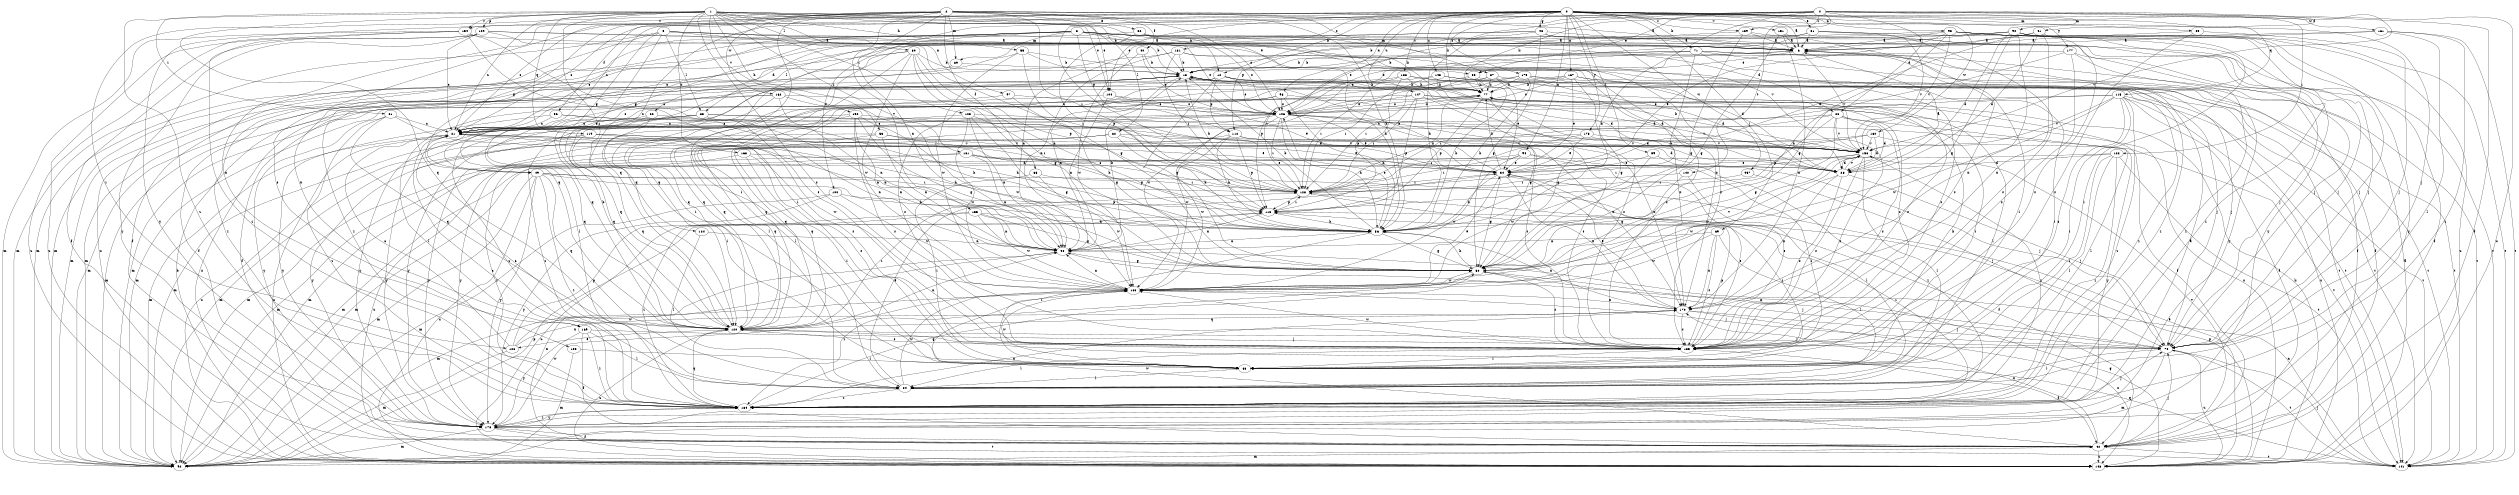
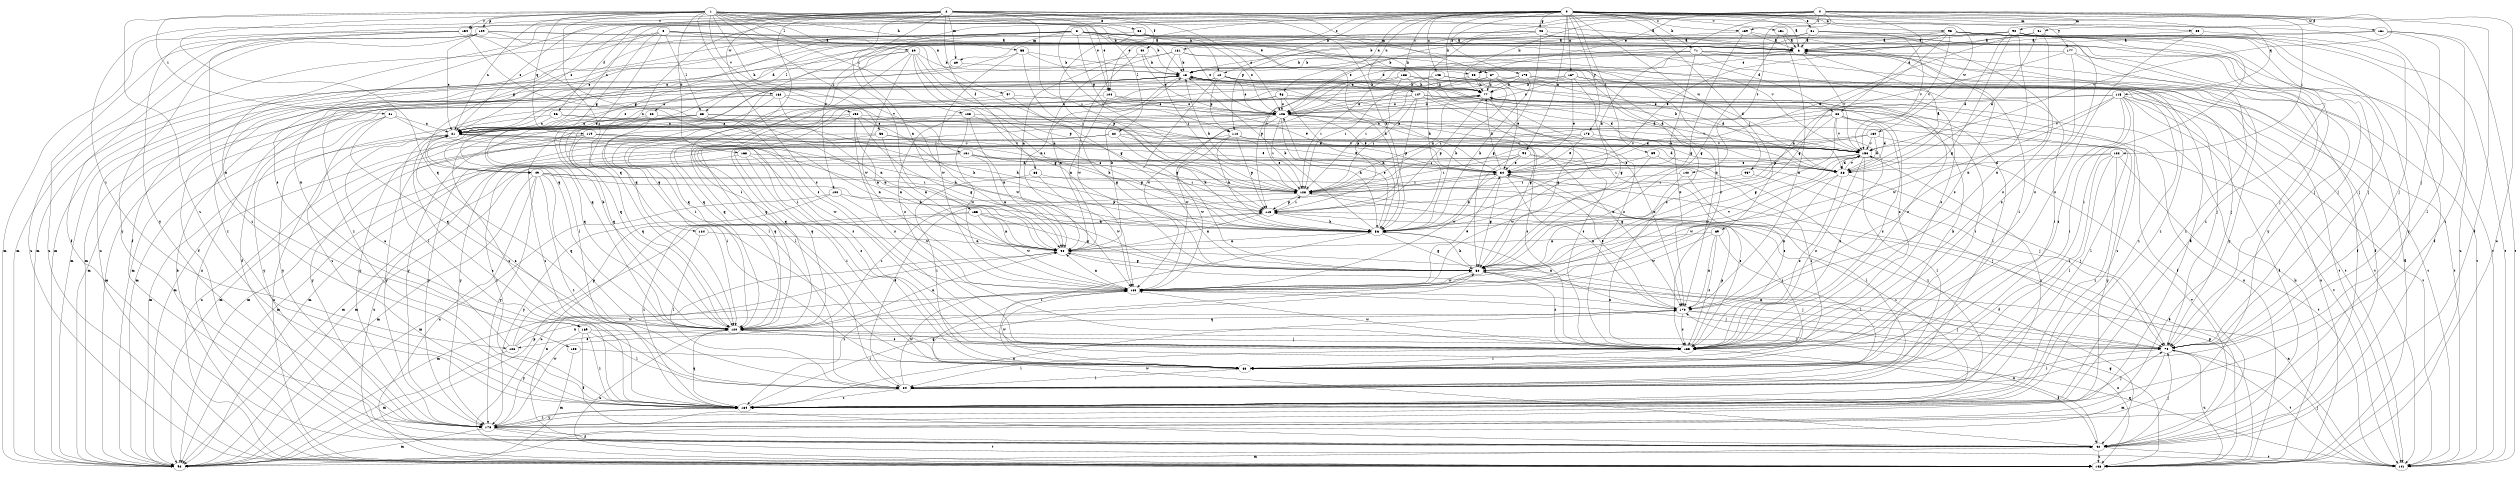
(1183, 260) -> none
